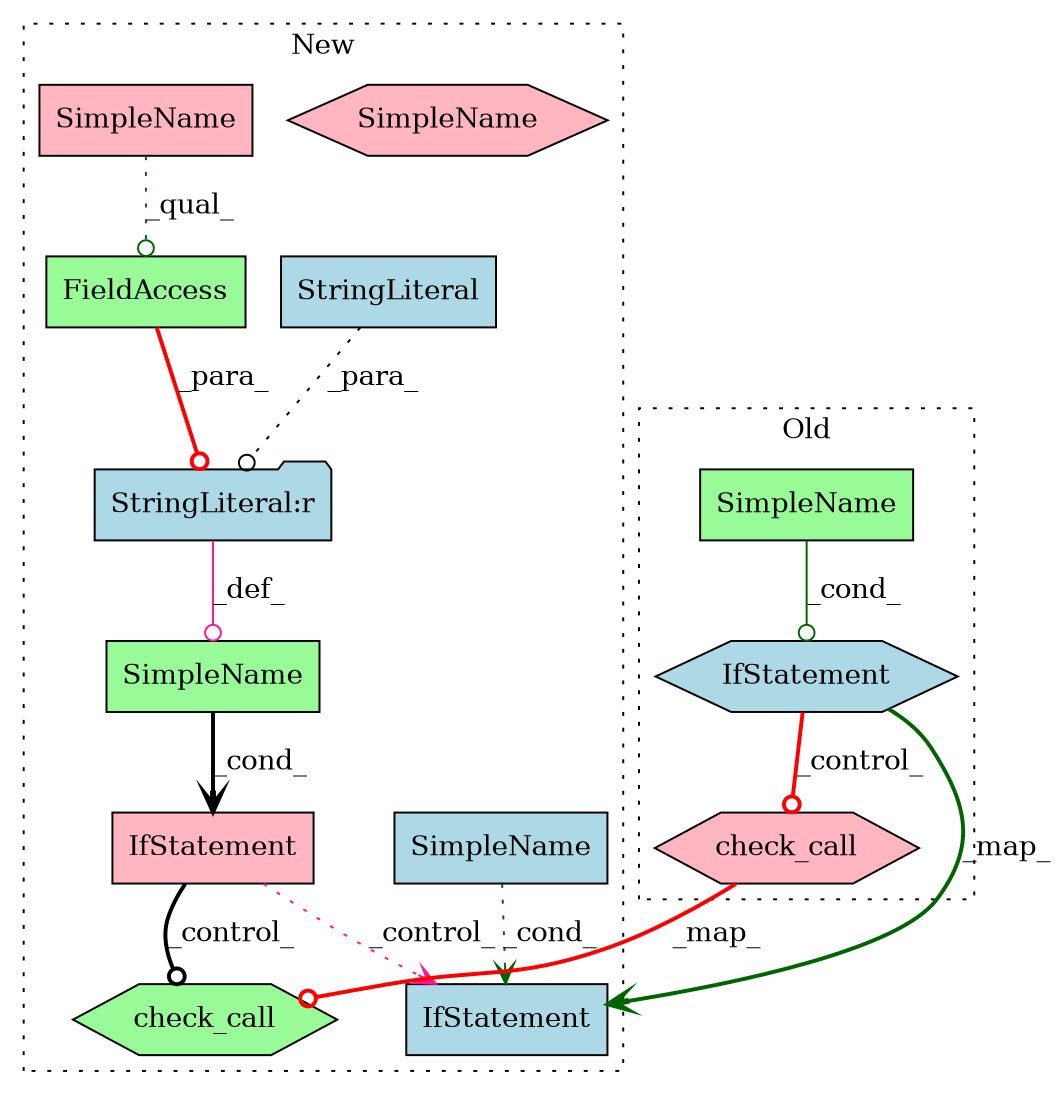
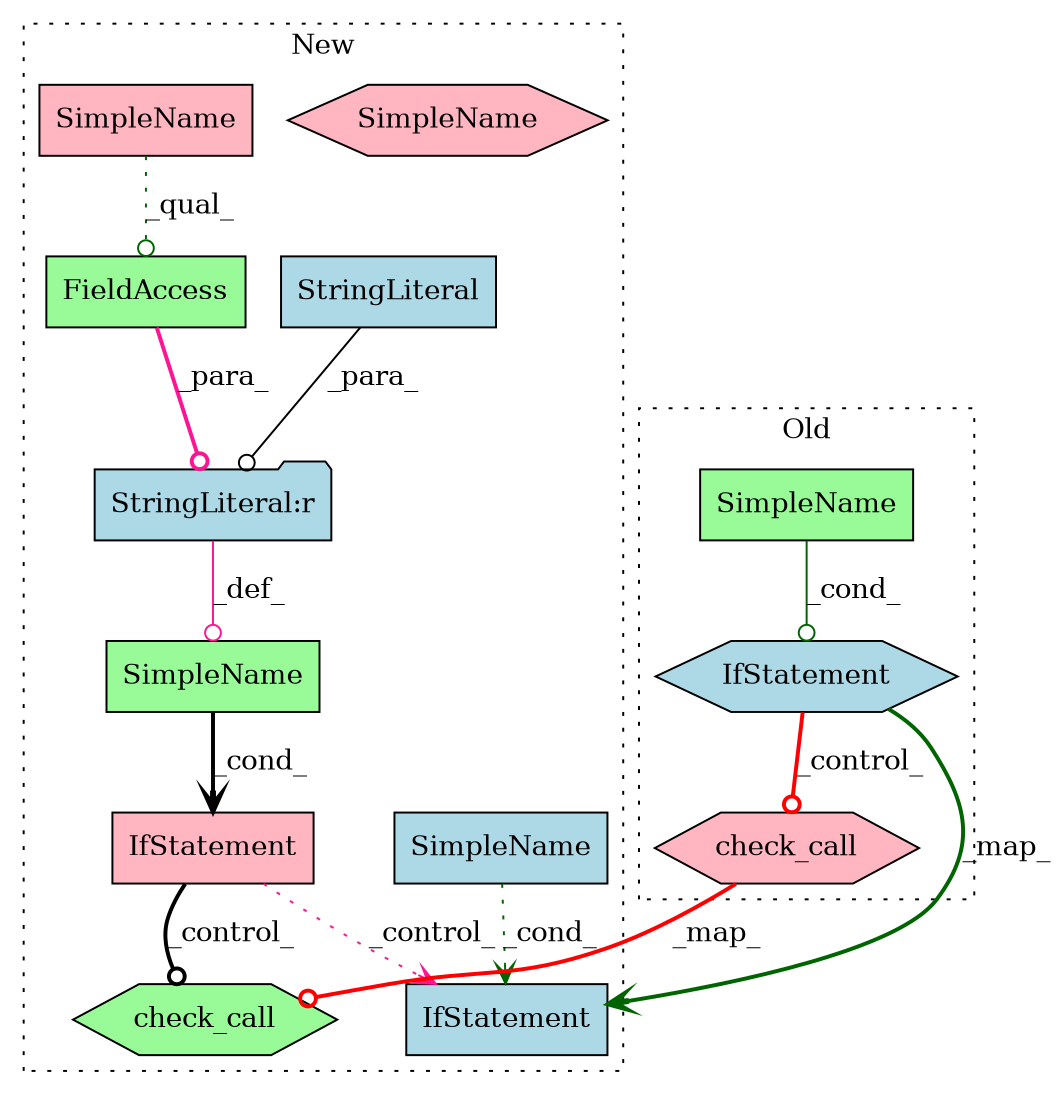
(177, 390) -> (177, 390)
(306, 392) -> (306, 392)
